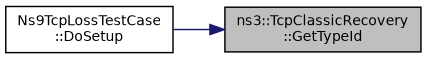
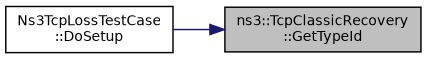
(89, 30) -> (89, 30)
